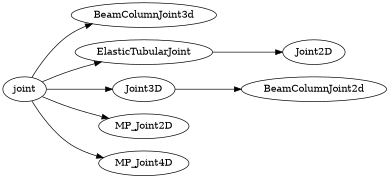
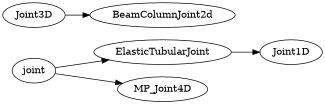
(144, 15) -> none
(314, 52) -> (291, 52)
(76, 89) -> none
(144, 126) -> none
